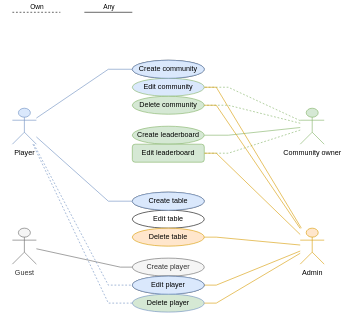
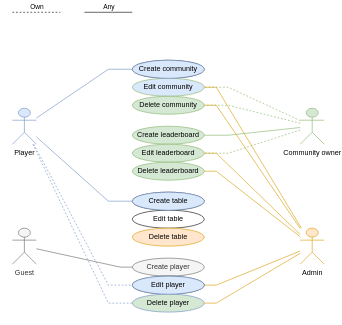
(168, 153) -> (168, 153)
none -> (168, 171)
none -> (254, 200)
(252, 241) -> none
